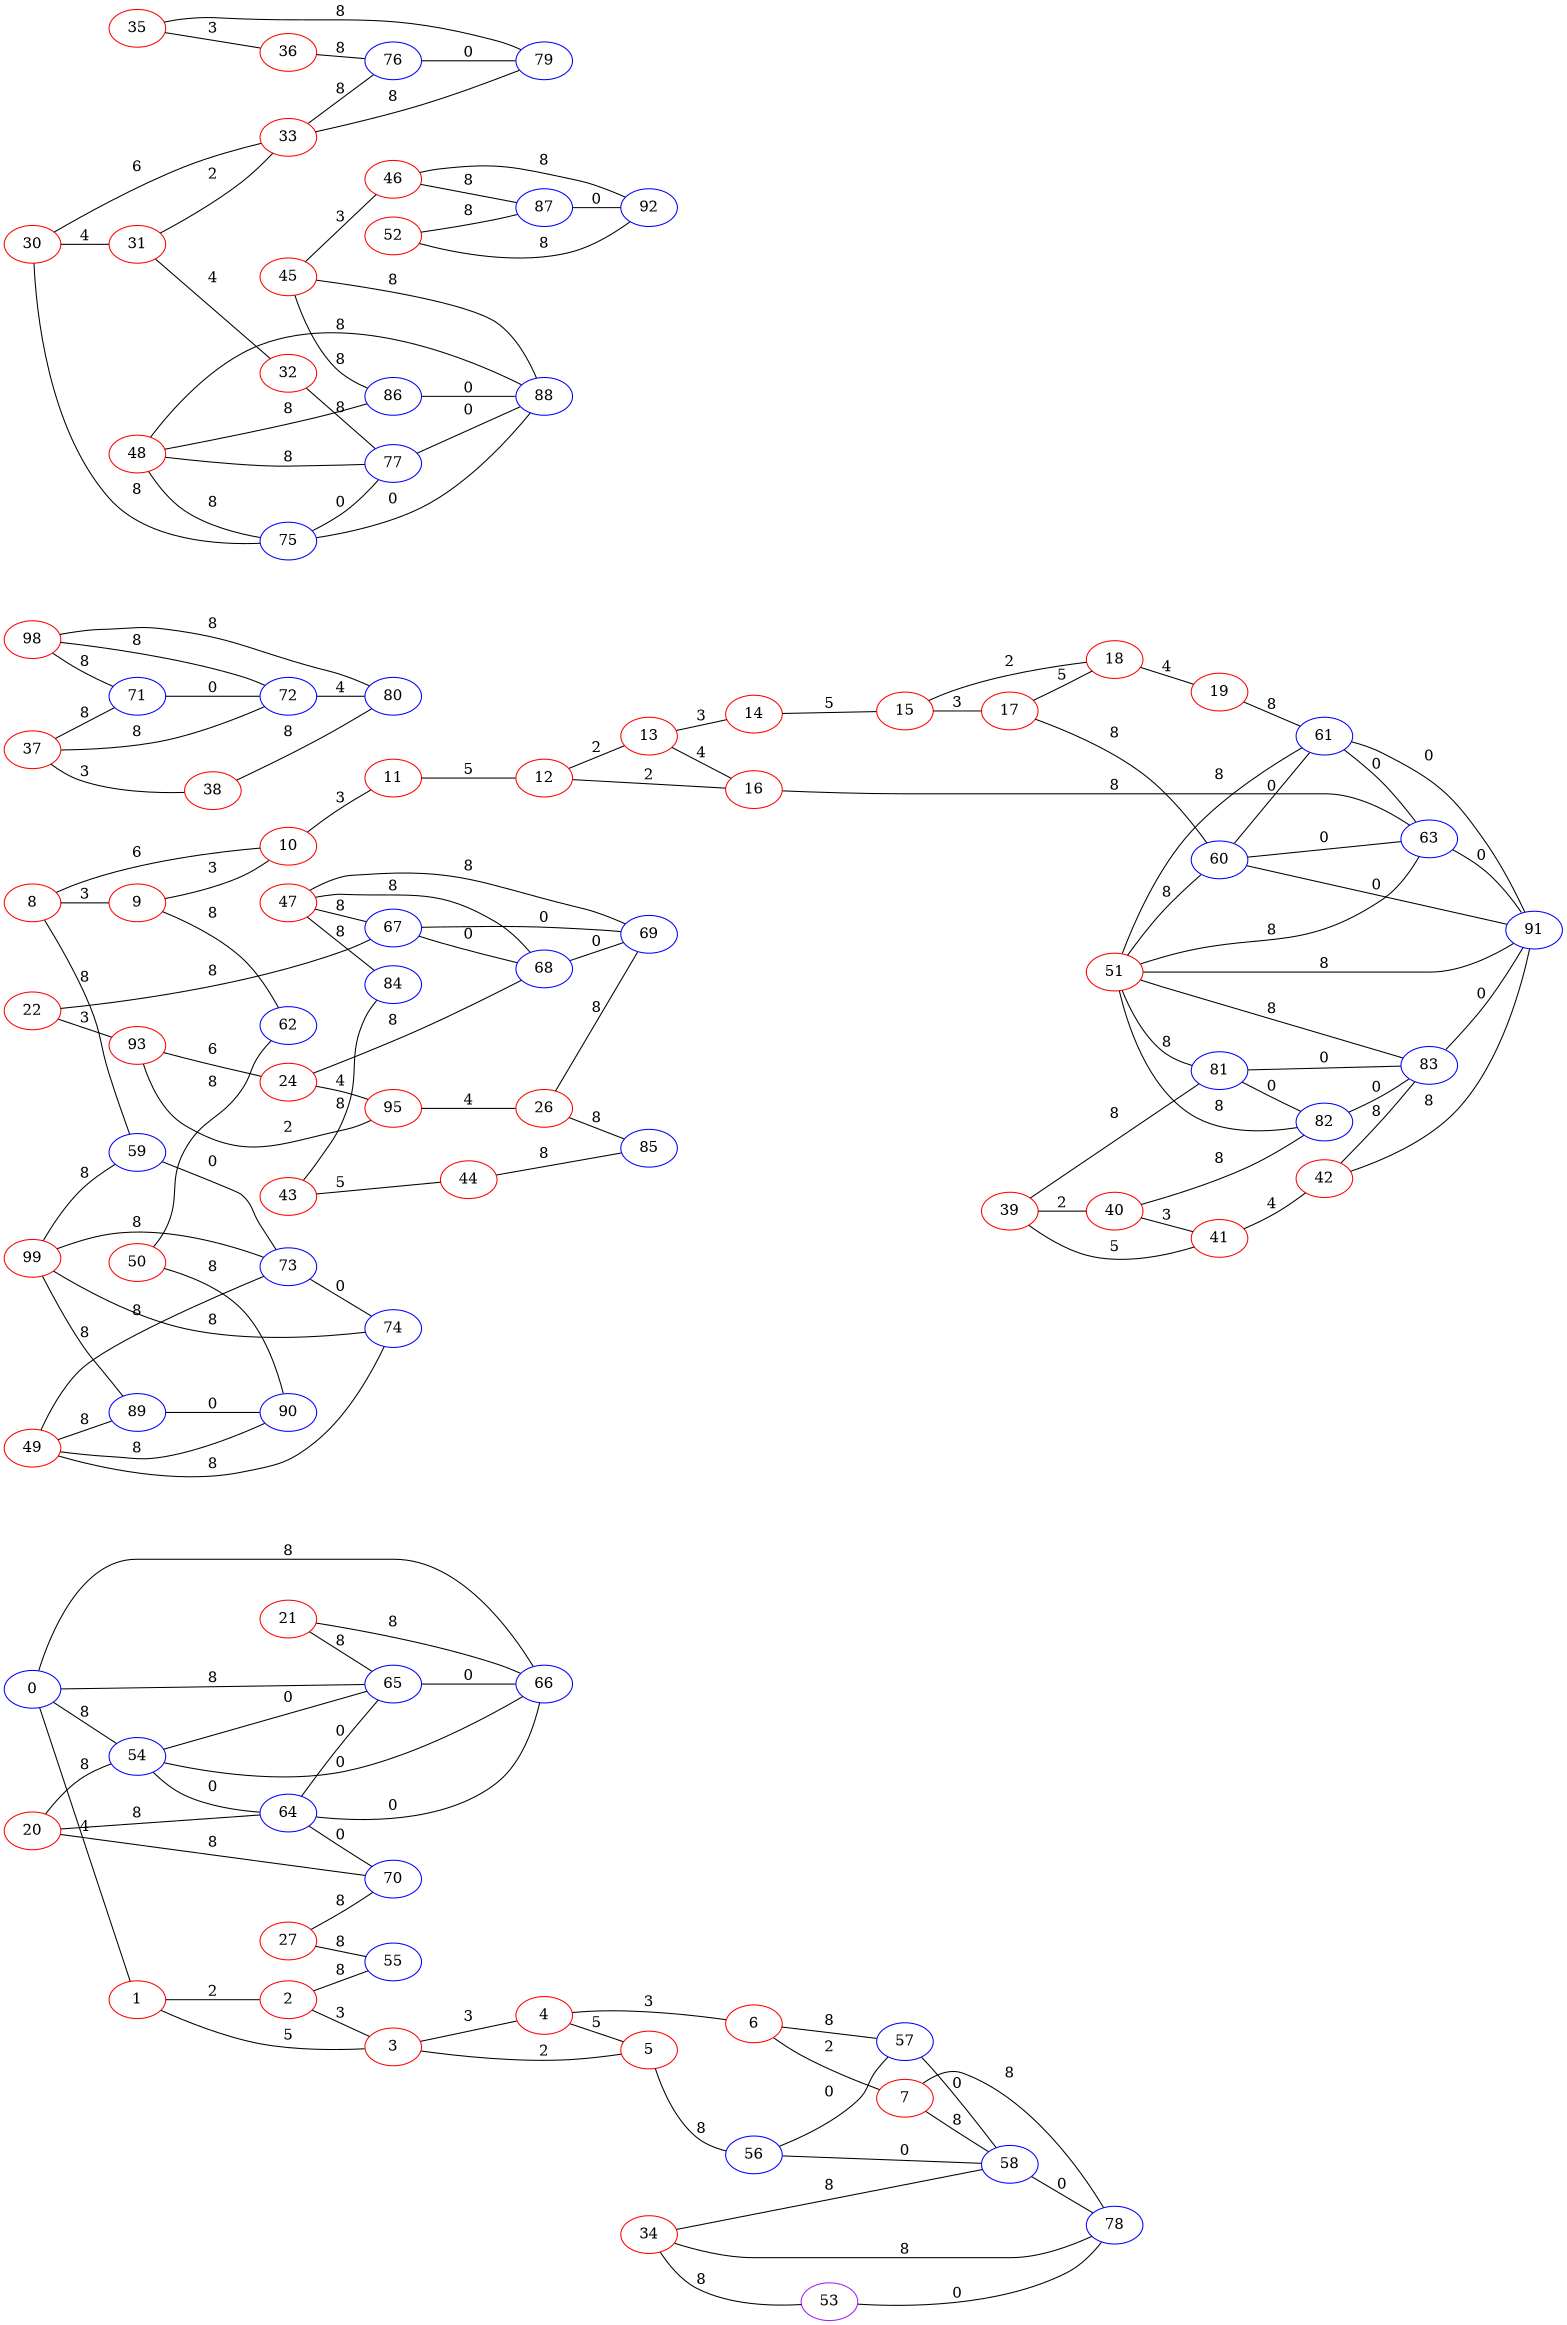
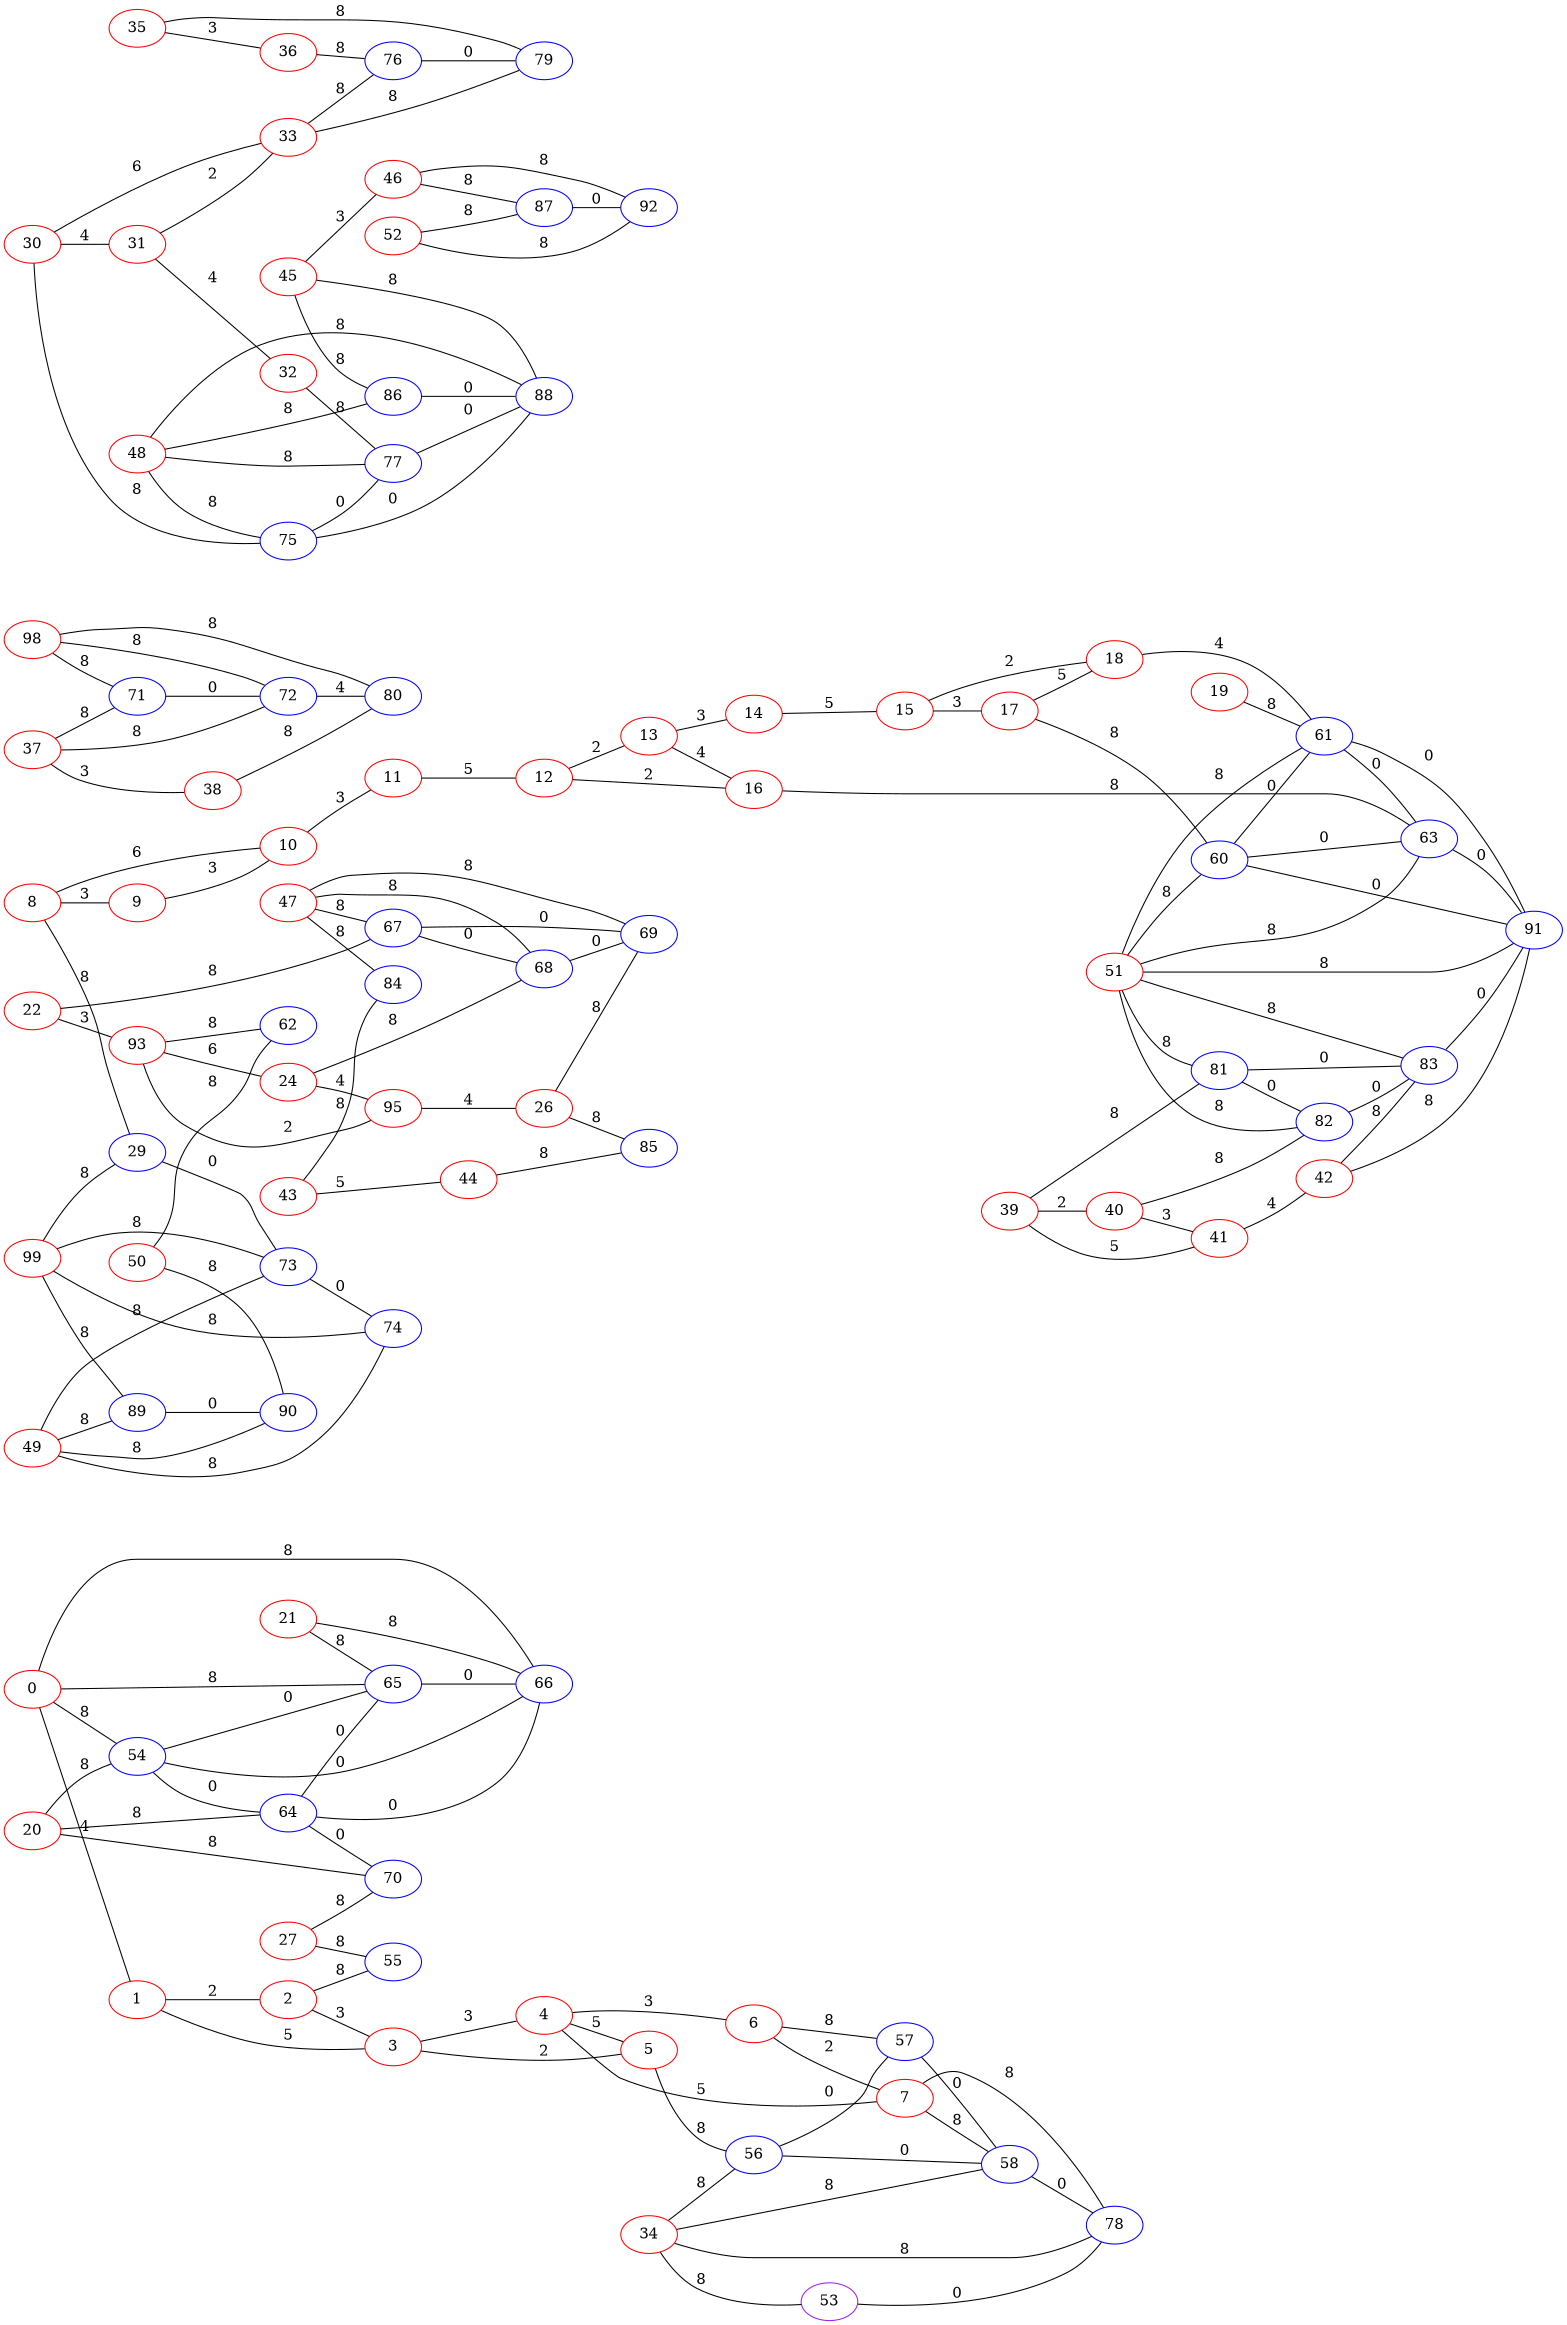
(1167, 676) -> (1238, 660)
(230, 948) -> (213, 1035)
(137, 1152) -> (137, 1152)
(33, 1689) -> (33, 1689)
none -> (710, 2100)
none -> (702, 2195)
